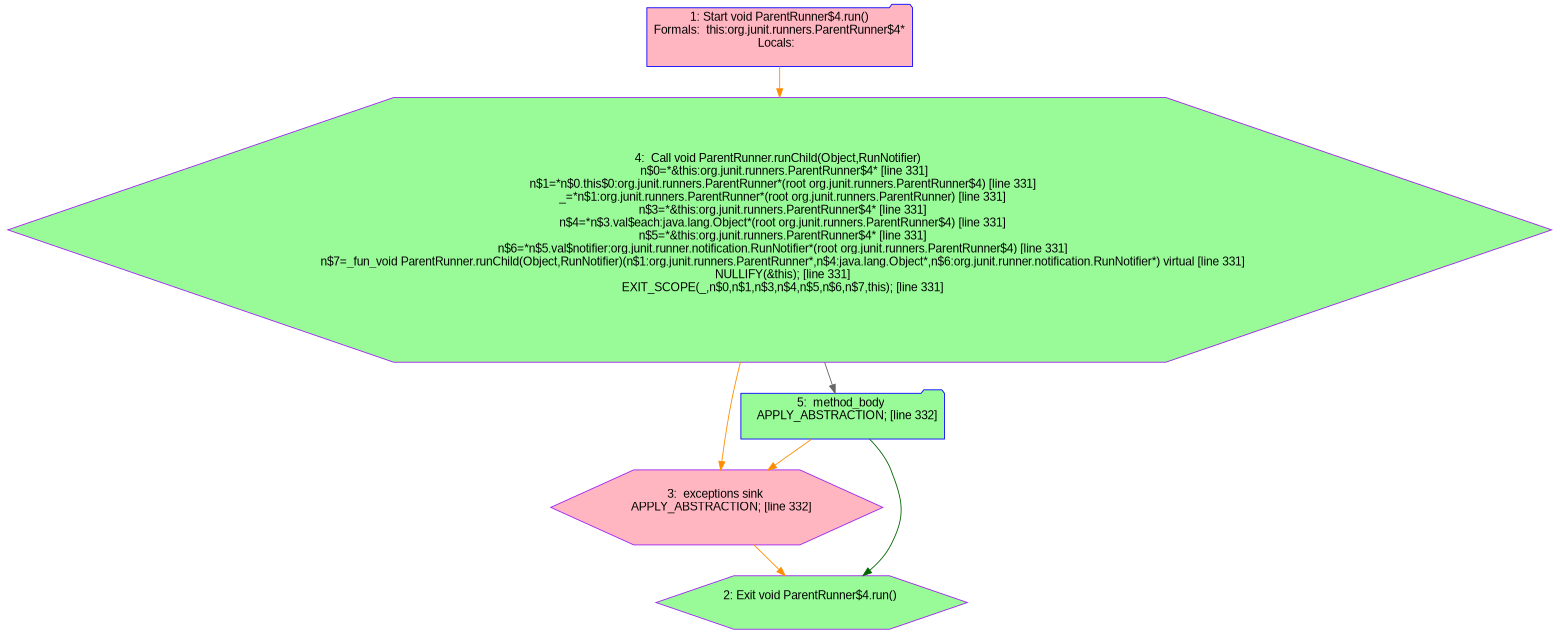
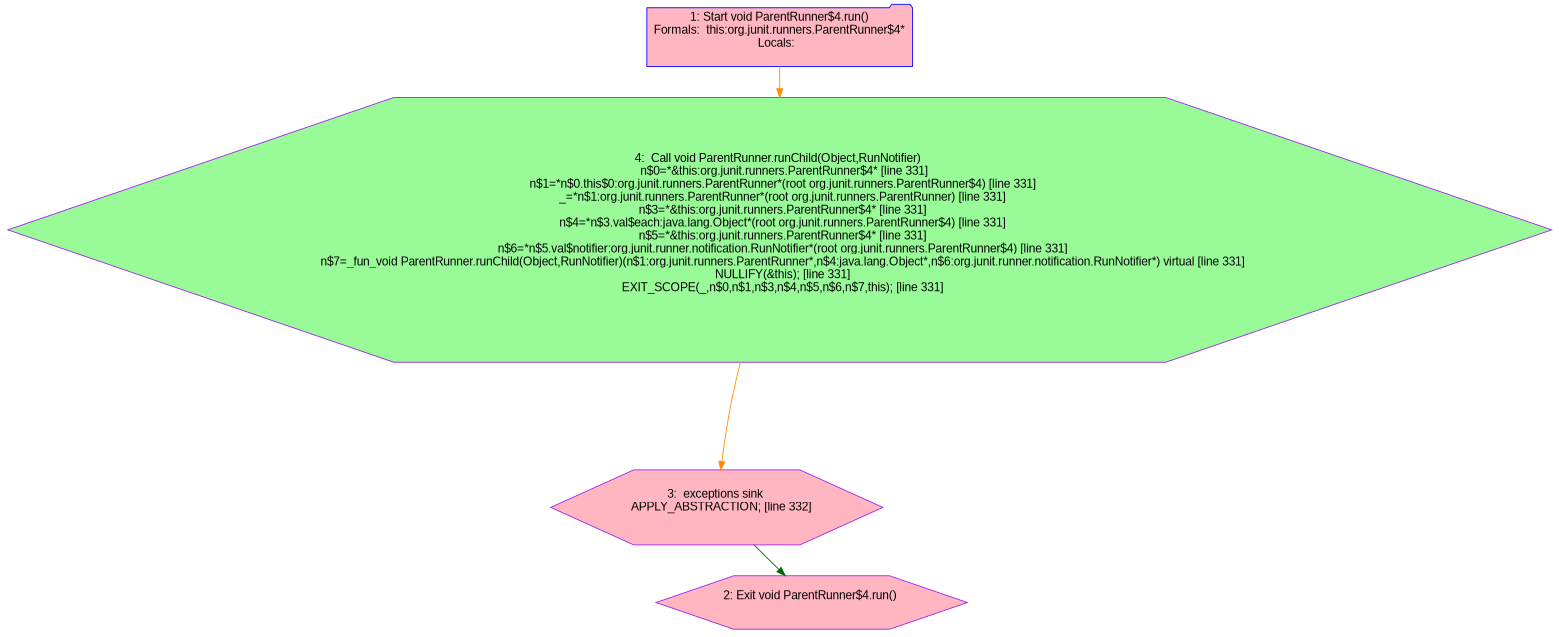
(843, 416) -> none
(766, 557) -> (766, 557)
(812, 603) -> (812, 603)
